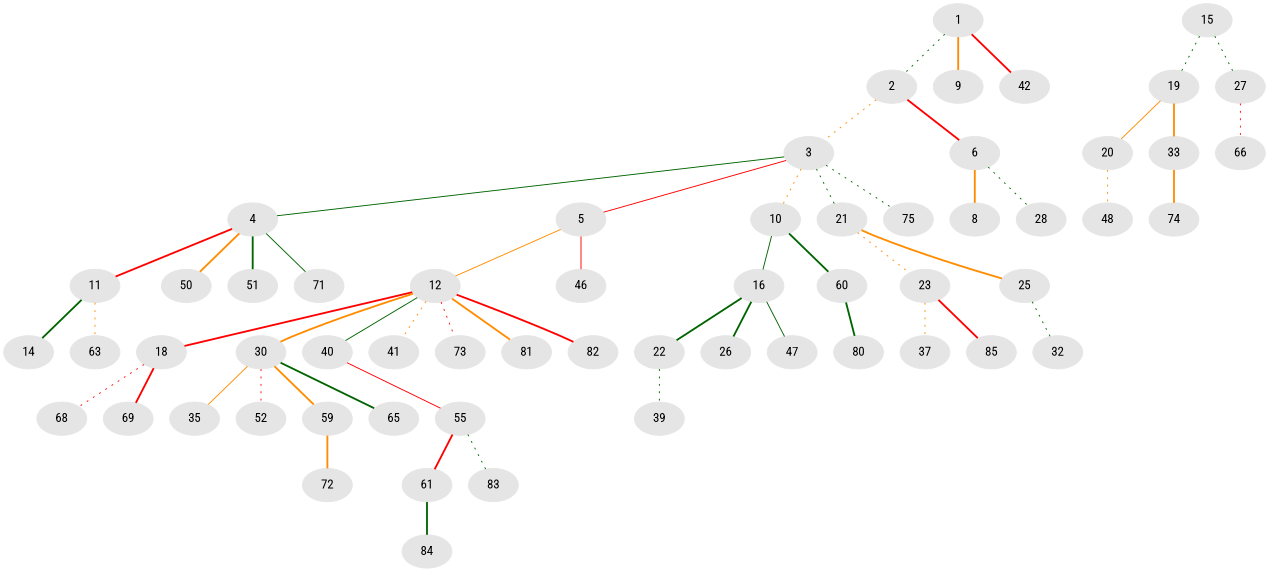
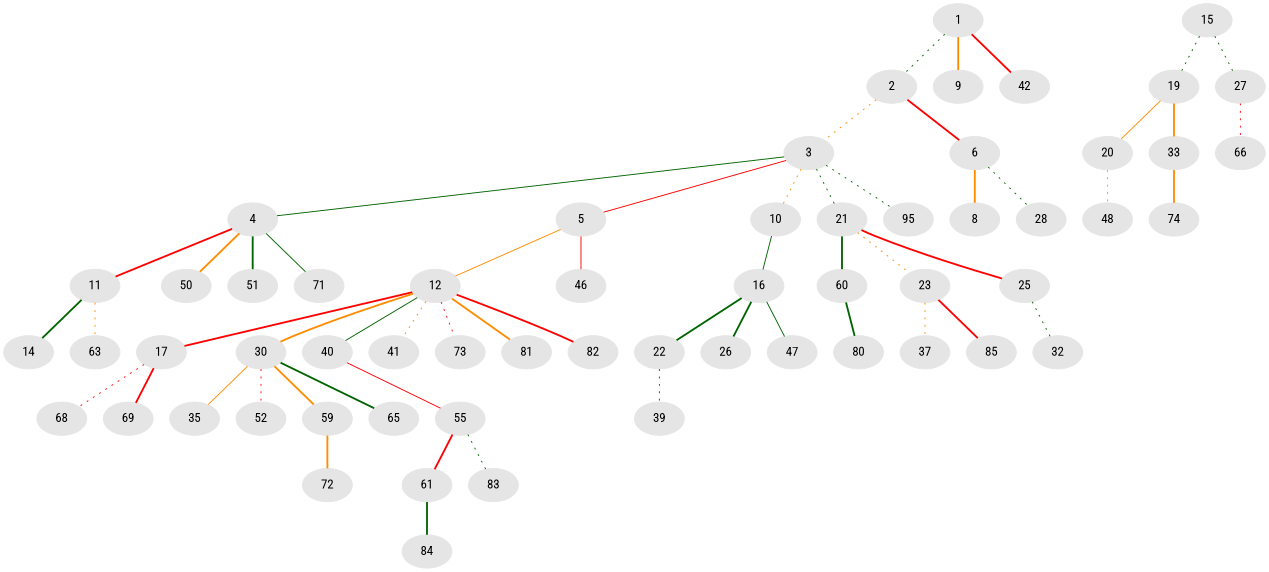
(908, 219) -> (908, 219)
(809, 253) -> (842, 253)
(931, 256) -> (931, 256)
(161, 352) -> (161, 352)
